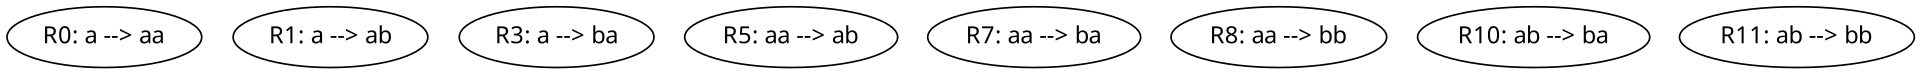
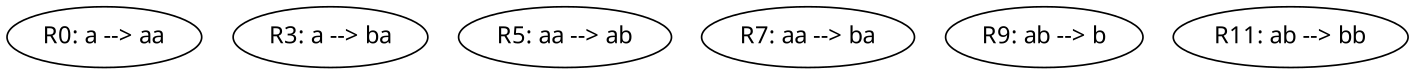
(330, 37) -> none
none -> (1044, 37)
(1279, 37) -> none
(1534, 37) -> none
